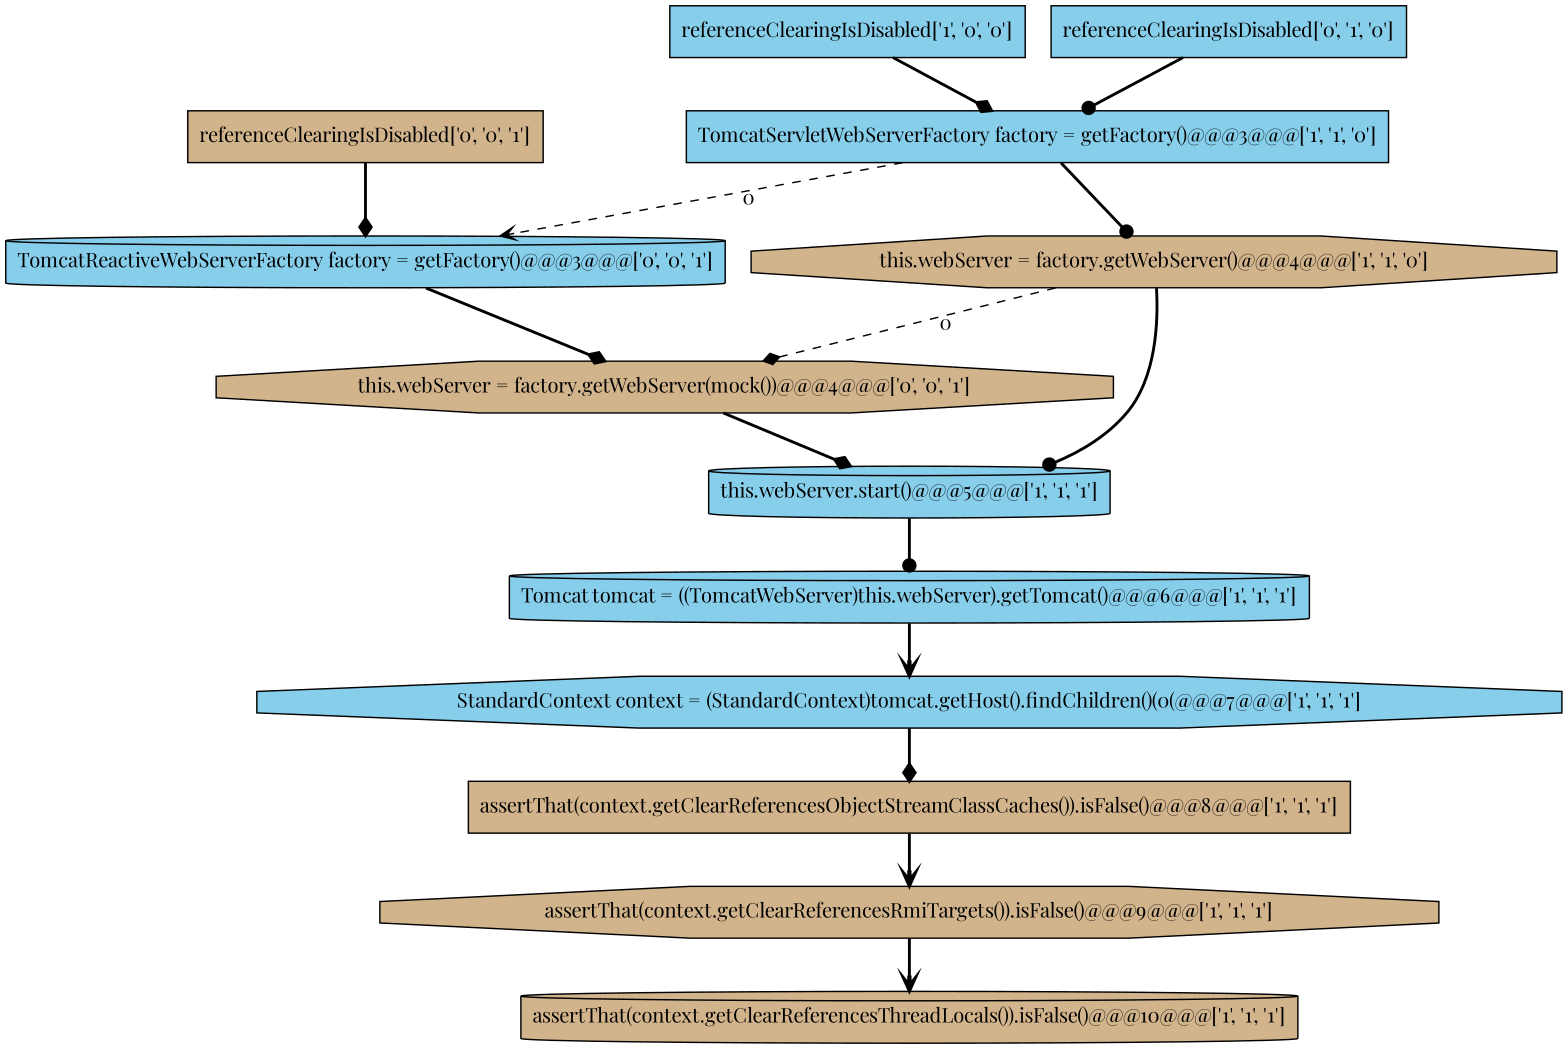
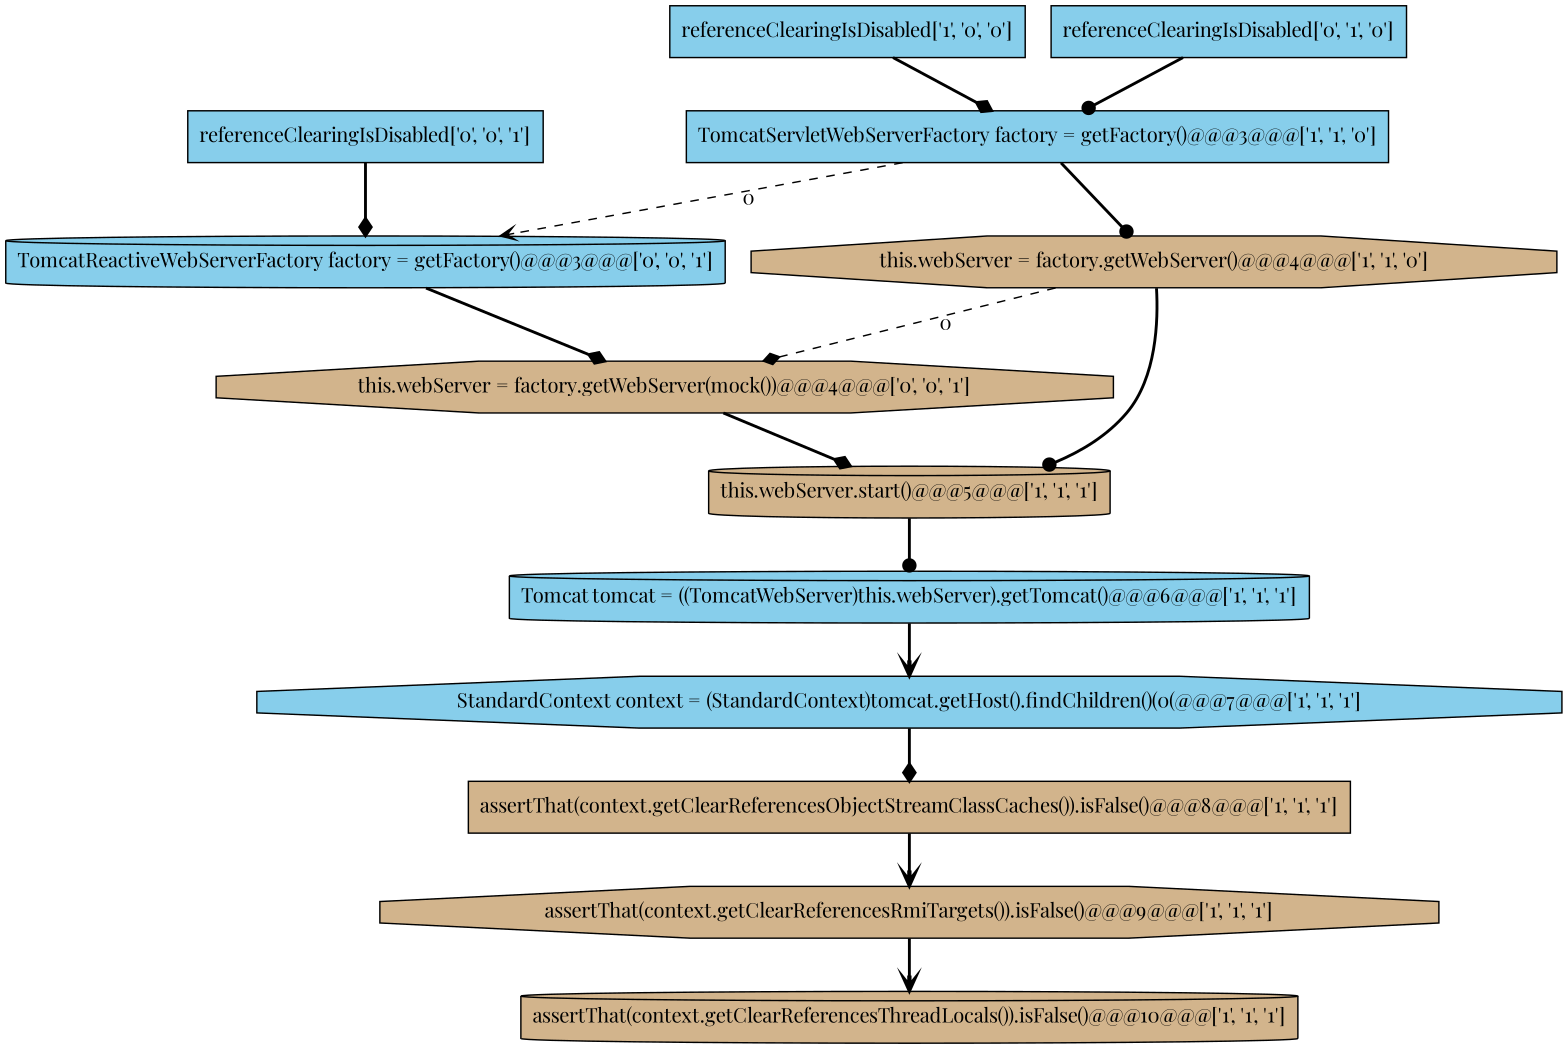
(365, 137) -> (365, 137)
(909, 492) -> (909, 492)
